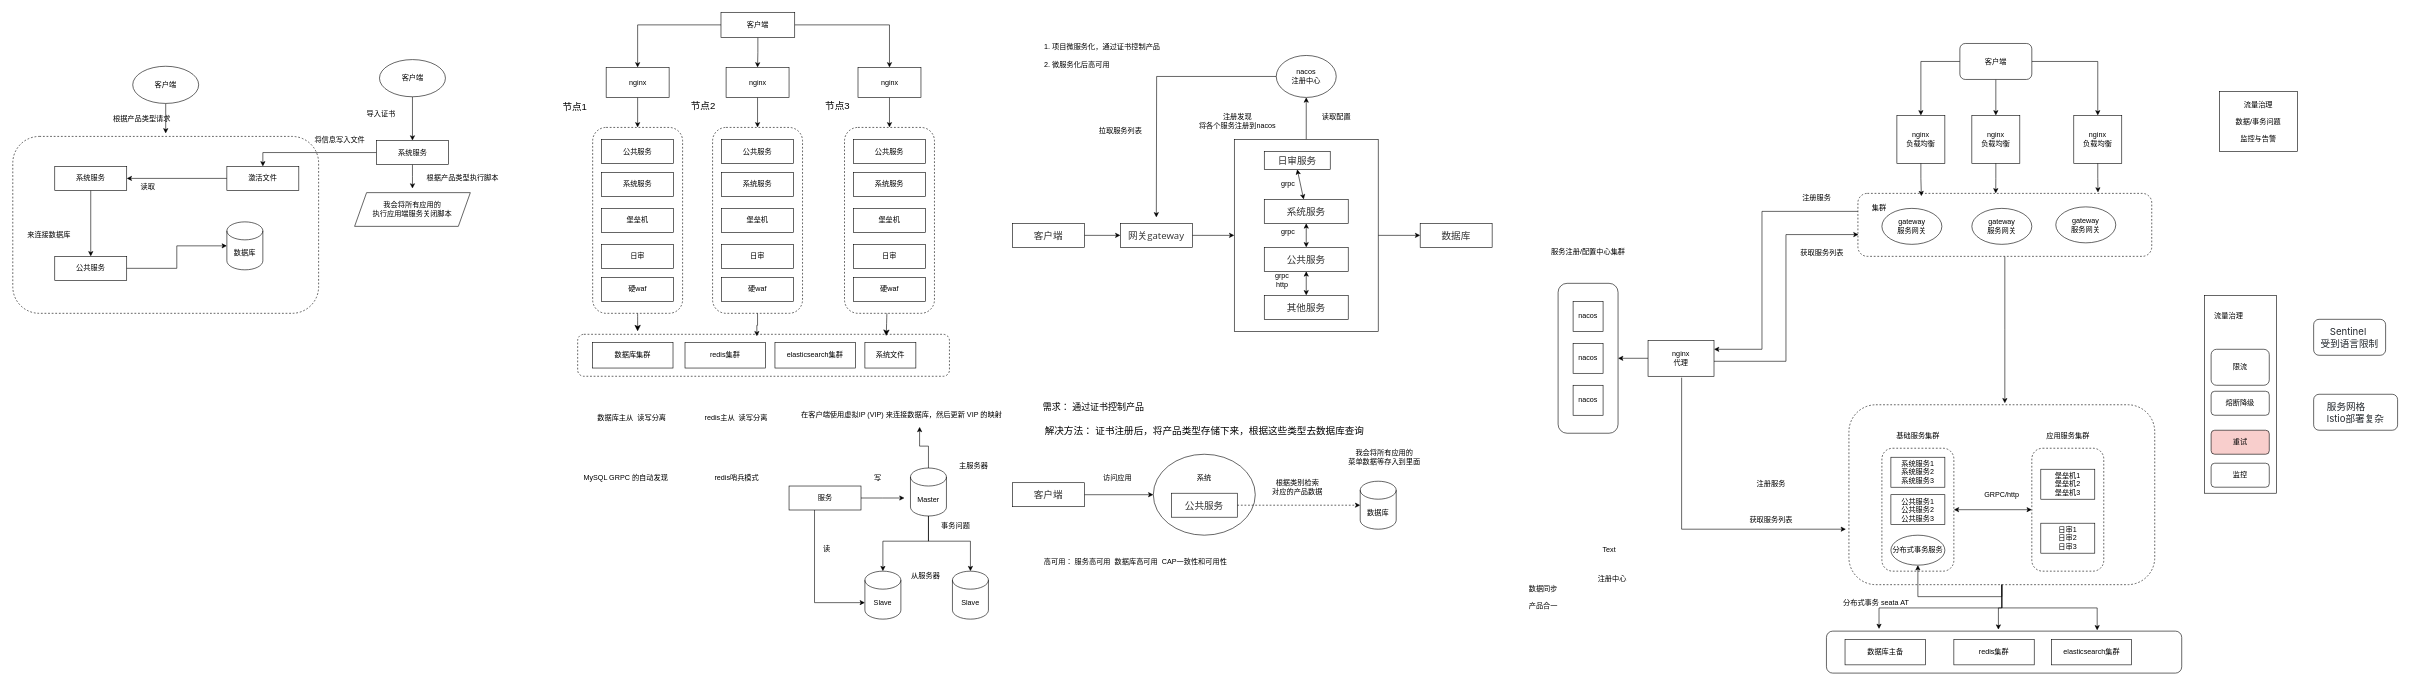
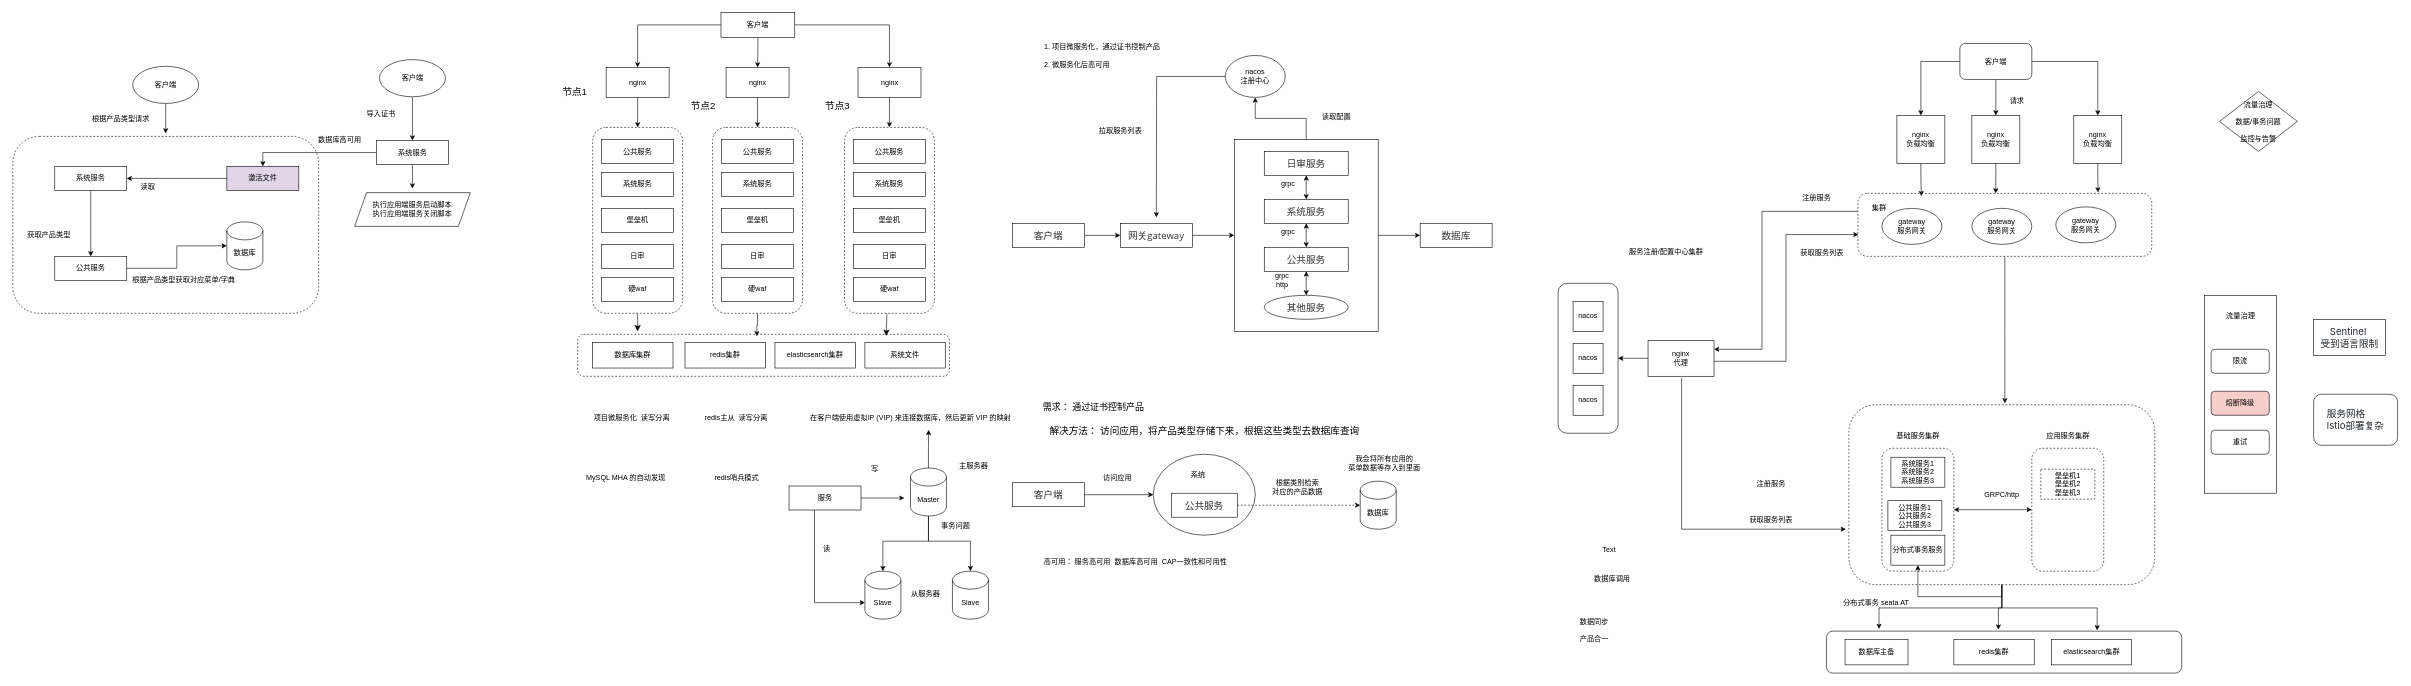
(1307, 77) -> (1256, 77)
none -> (2018, 101)
(575, 107) -> (575, 92)
(141, 119) -> (120, 119)
(1238, 122) -> none
(2259, 122) -> (2259, 122)
(340, 140) -> (340, 140)
(1298, 161) -> (1307, 164)
(263, 179) -> (263, 179)
(462, 179) -> none
(412, 210) -> (412, 210)
(49, 236) -> (49, 236)
(1589, 252) -> (1667, 252)
none -> (183, 281)
(1307, 308) -> (1307, 308)
(2229, 317) -> (2241, 317)
(2351, 338) -> (2351, 338)
(890, 356) -> (905, 356)
(2241, 368) -> (2241, 362)
(2241, 404) -> (2241, 404)
(2357, 413) -> (2357, 420)
(902, 416) -> (911, 419)
(632, 419) -> (632, 419)
(1205, 431) -> (1205, 431)
(2241, 443) -> (2241, 443)
(1385, 458) -> (1385, 464)
(2241, 476) -> none
(626, 479) -> (626, 479)
(878, 479) -> (875, 470)
(1205, 479) -> (1199, 476)
(2069, 485) -> (2069, 485)
(1919, 510) -> (1916, 516)
(2069, 539) -> none
(1919, 551) -> (1919, 551)
(926, 576) -> (926, 594)
(1613, 579) -> (1613, 579)
(1544, 597) -> (1595, 630)
(1886, 653) -> (1877, 653)
